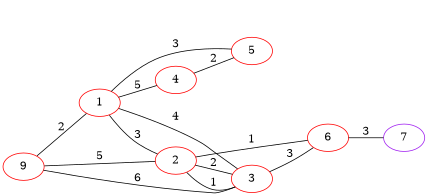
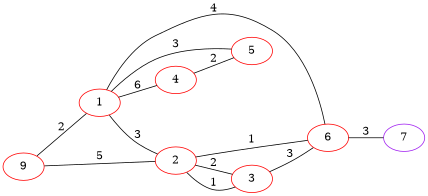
(138, 86) -> (138, 86)
(181, 133) -> (232, 15)
(139, 185) -> none
